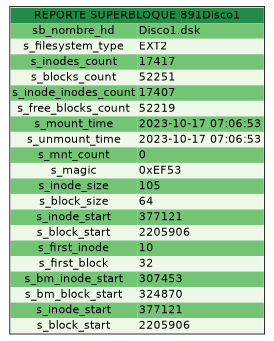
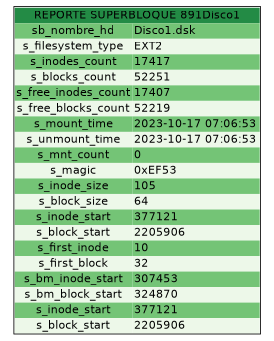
(74, 93) -> (74, 93)
